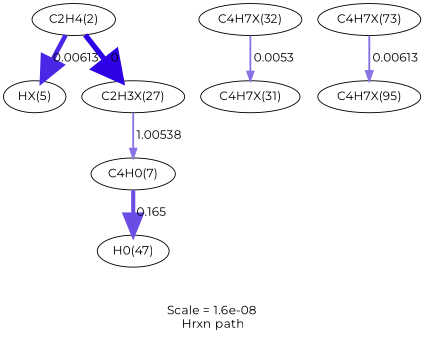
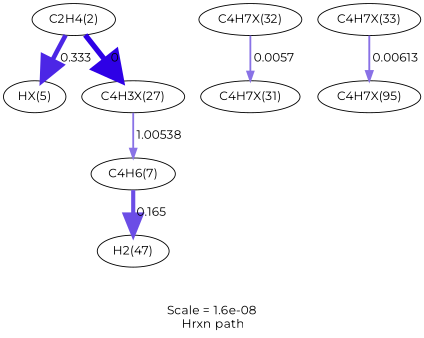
(369, 20) -> (369, 20)
(75, 58) -> (75, 58)
(273, 58) -> (273, 58)
(133, 97) -> (133, 97)
(133, 174) -> (133, 174)
(133, 251) -> (133, 251)
